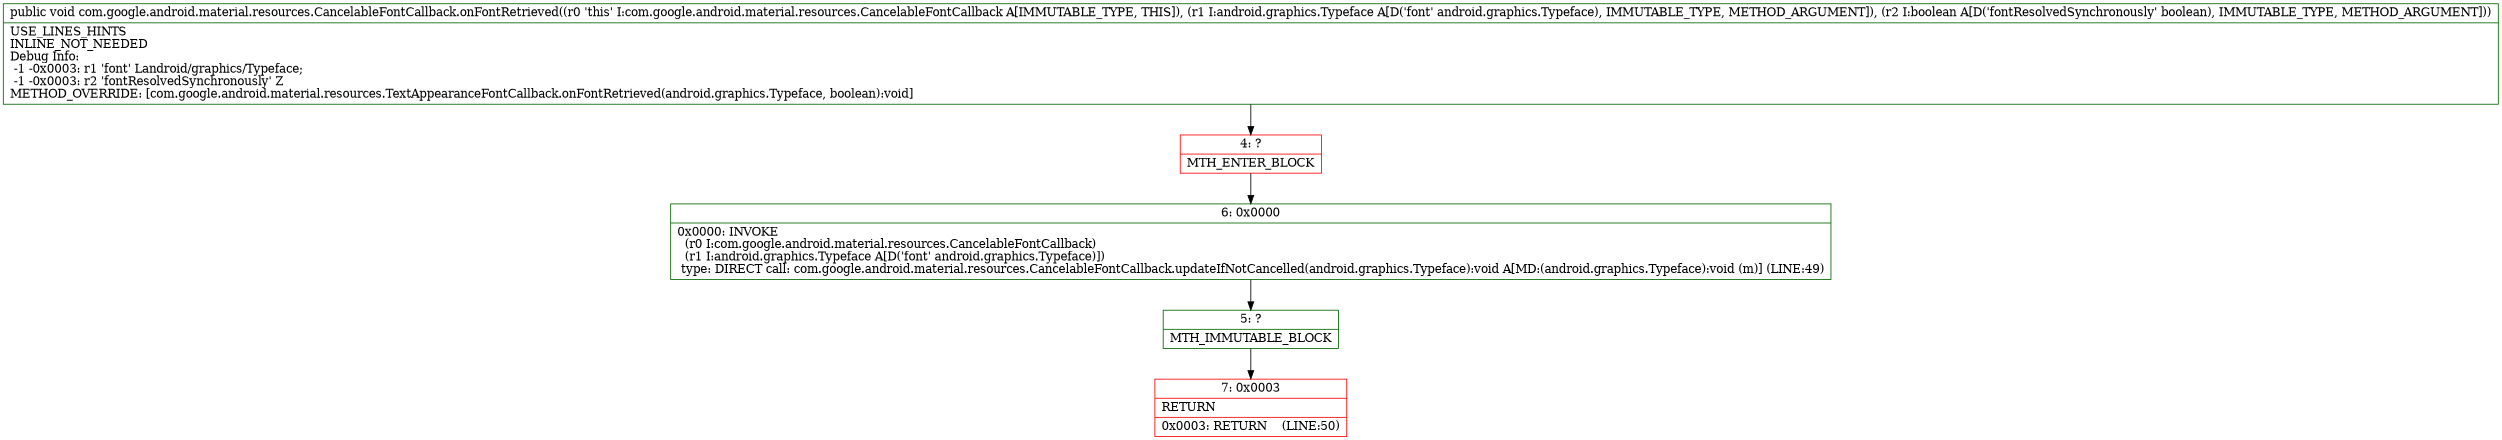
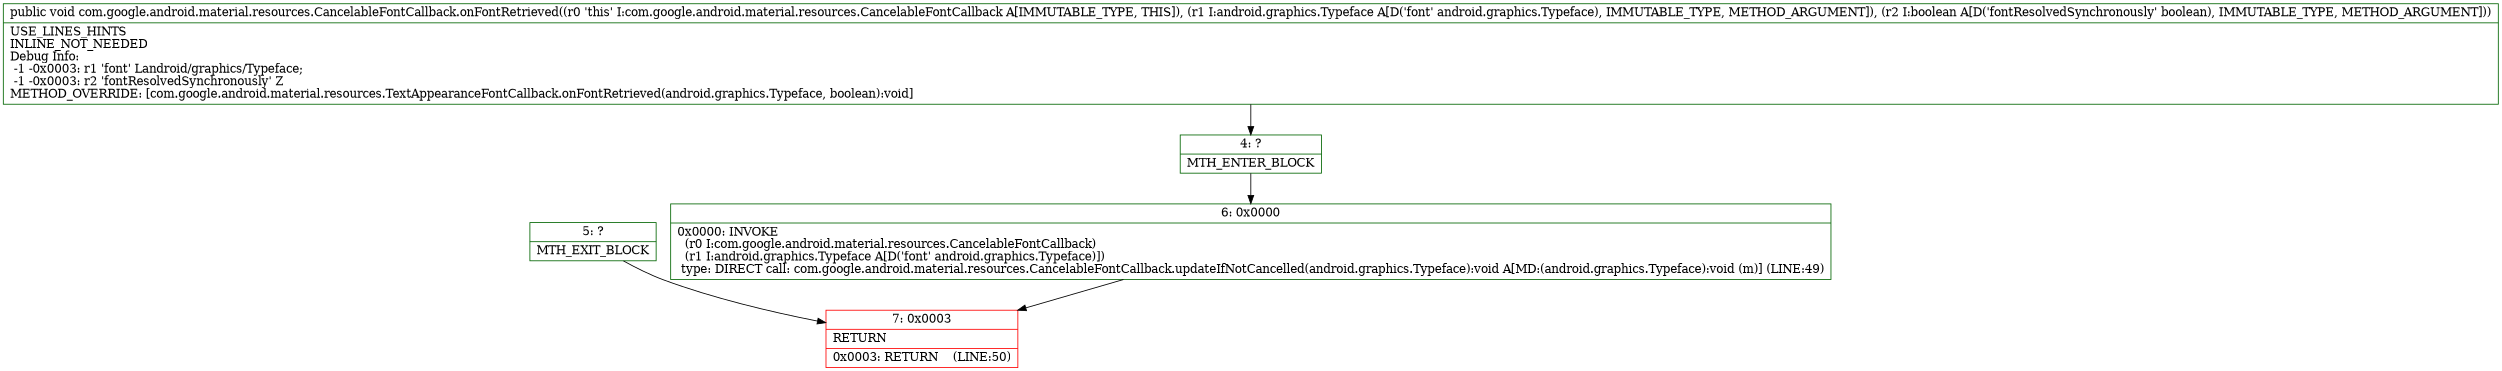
(1251, 154) -> (1251, 154)
(1251, 291) -> (1075, 294)
(1251, 338) -> (593, 251)
